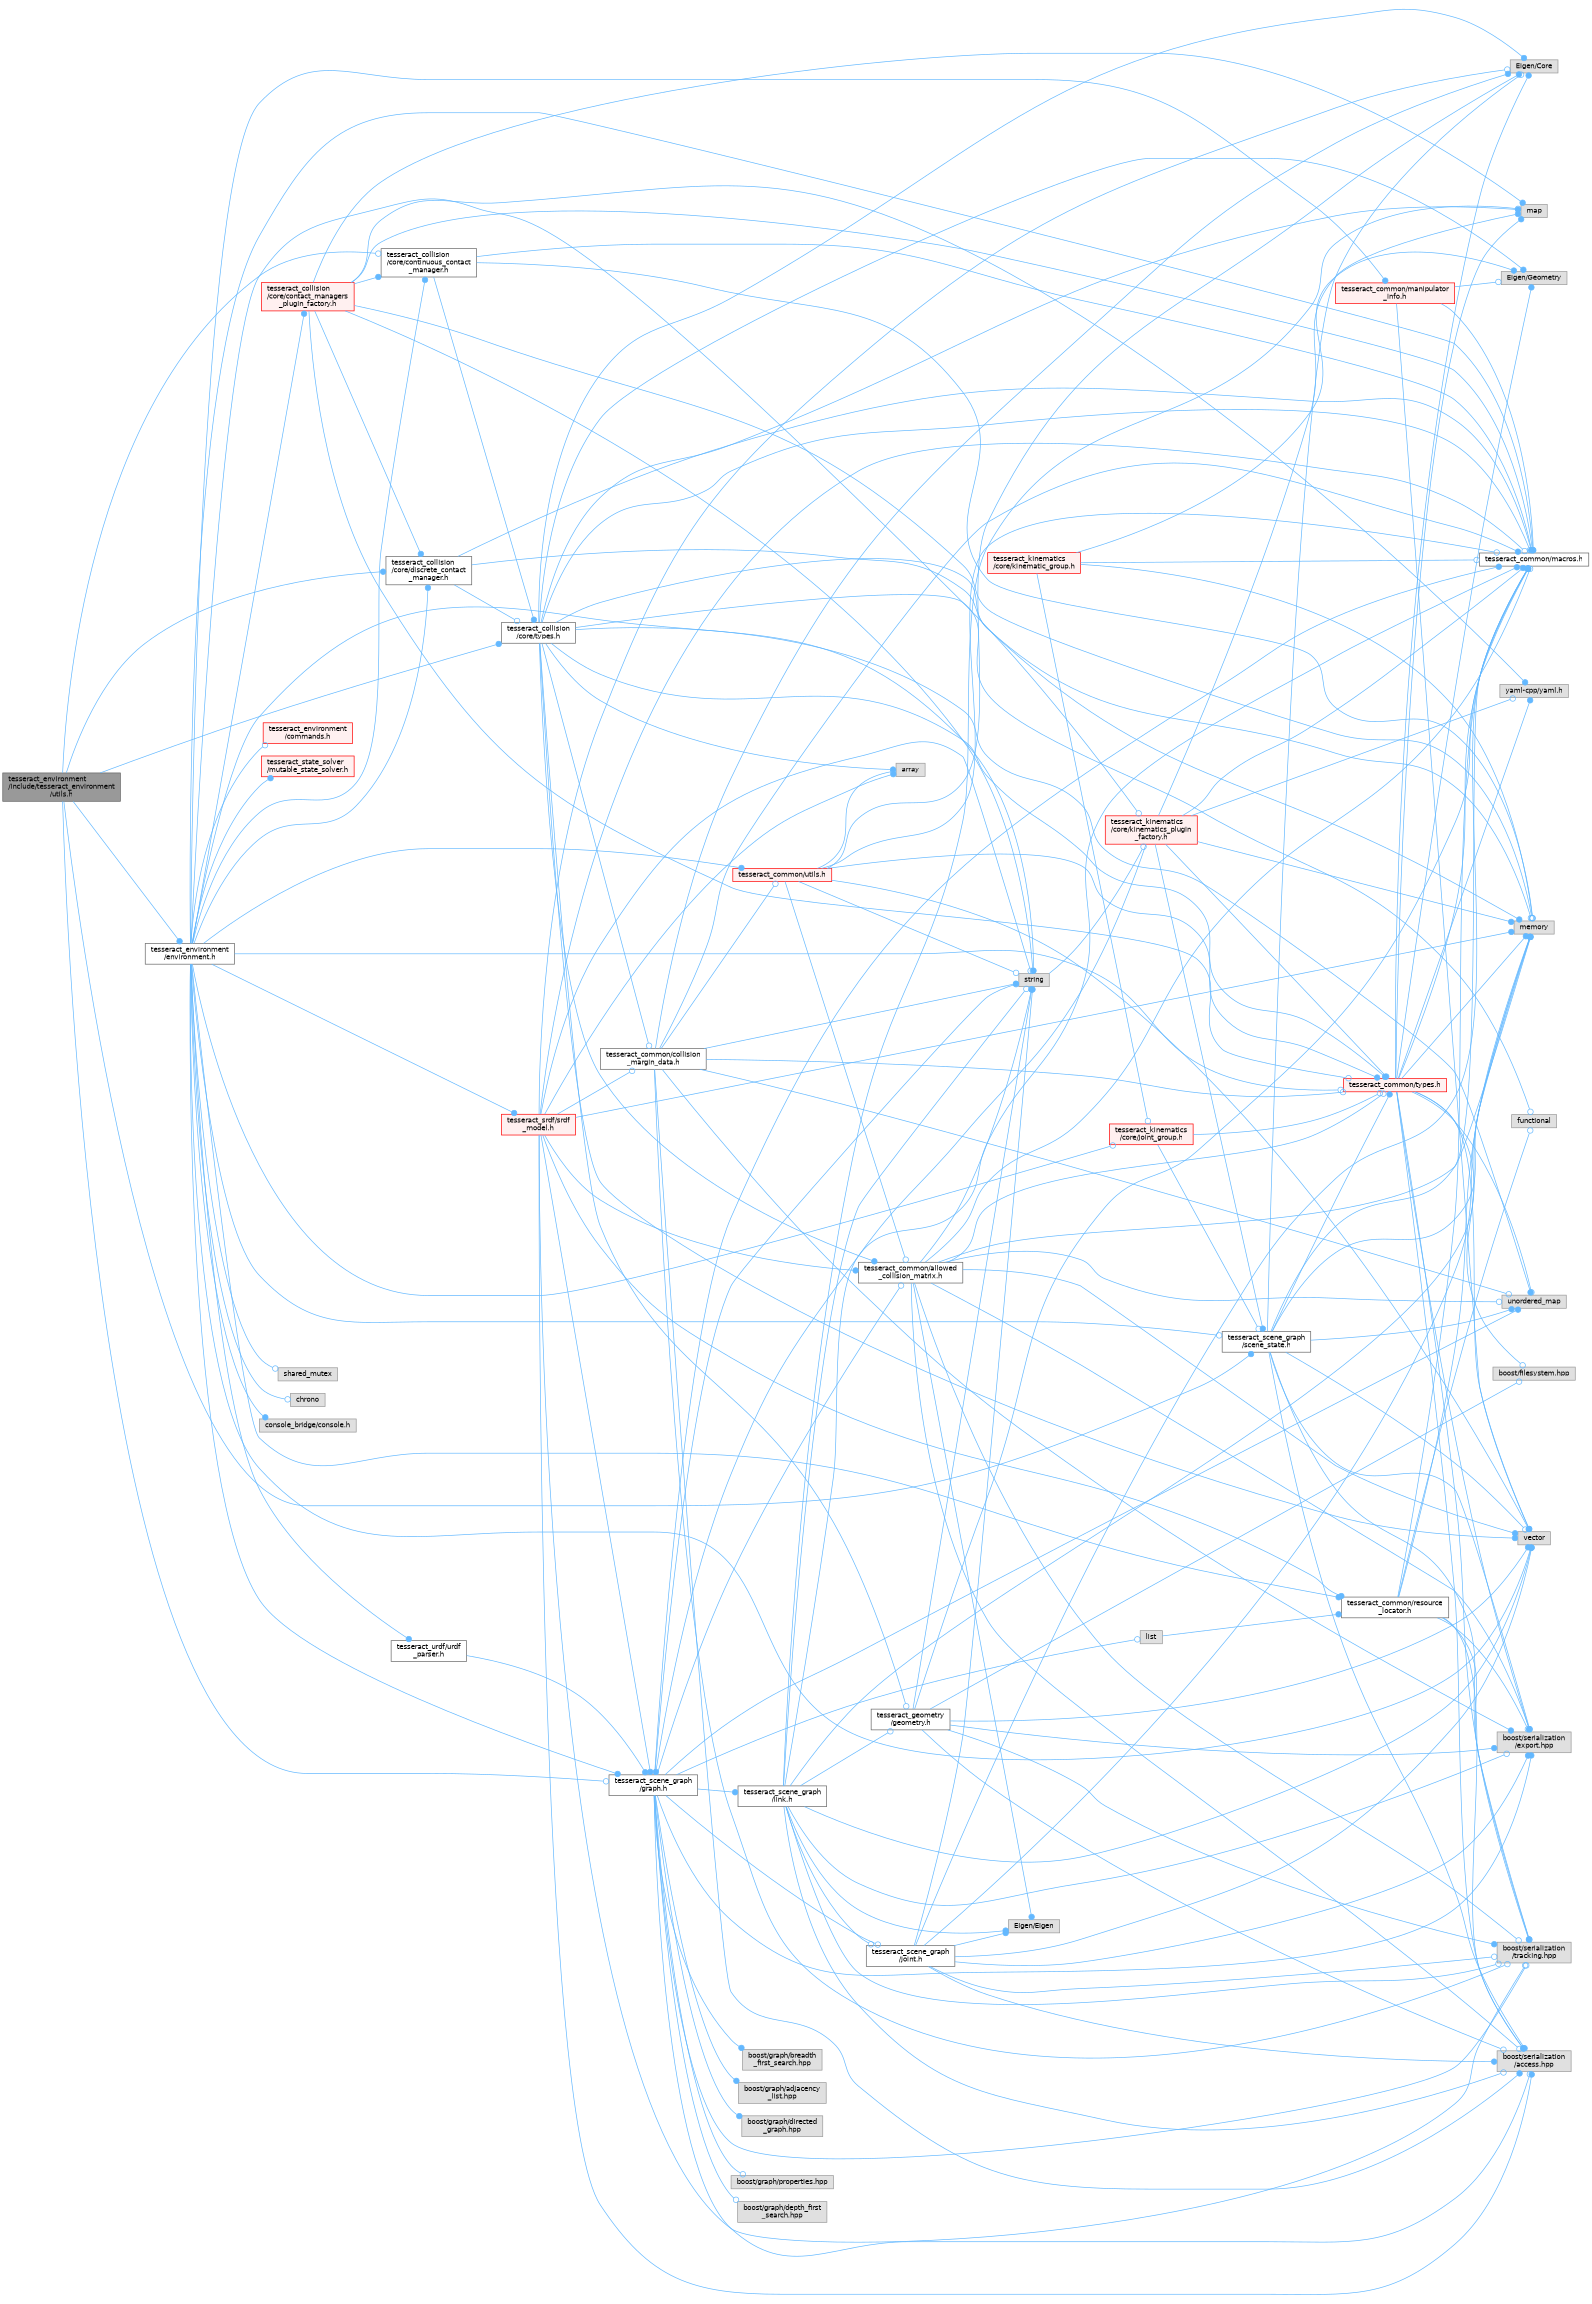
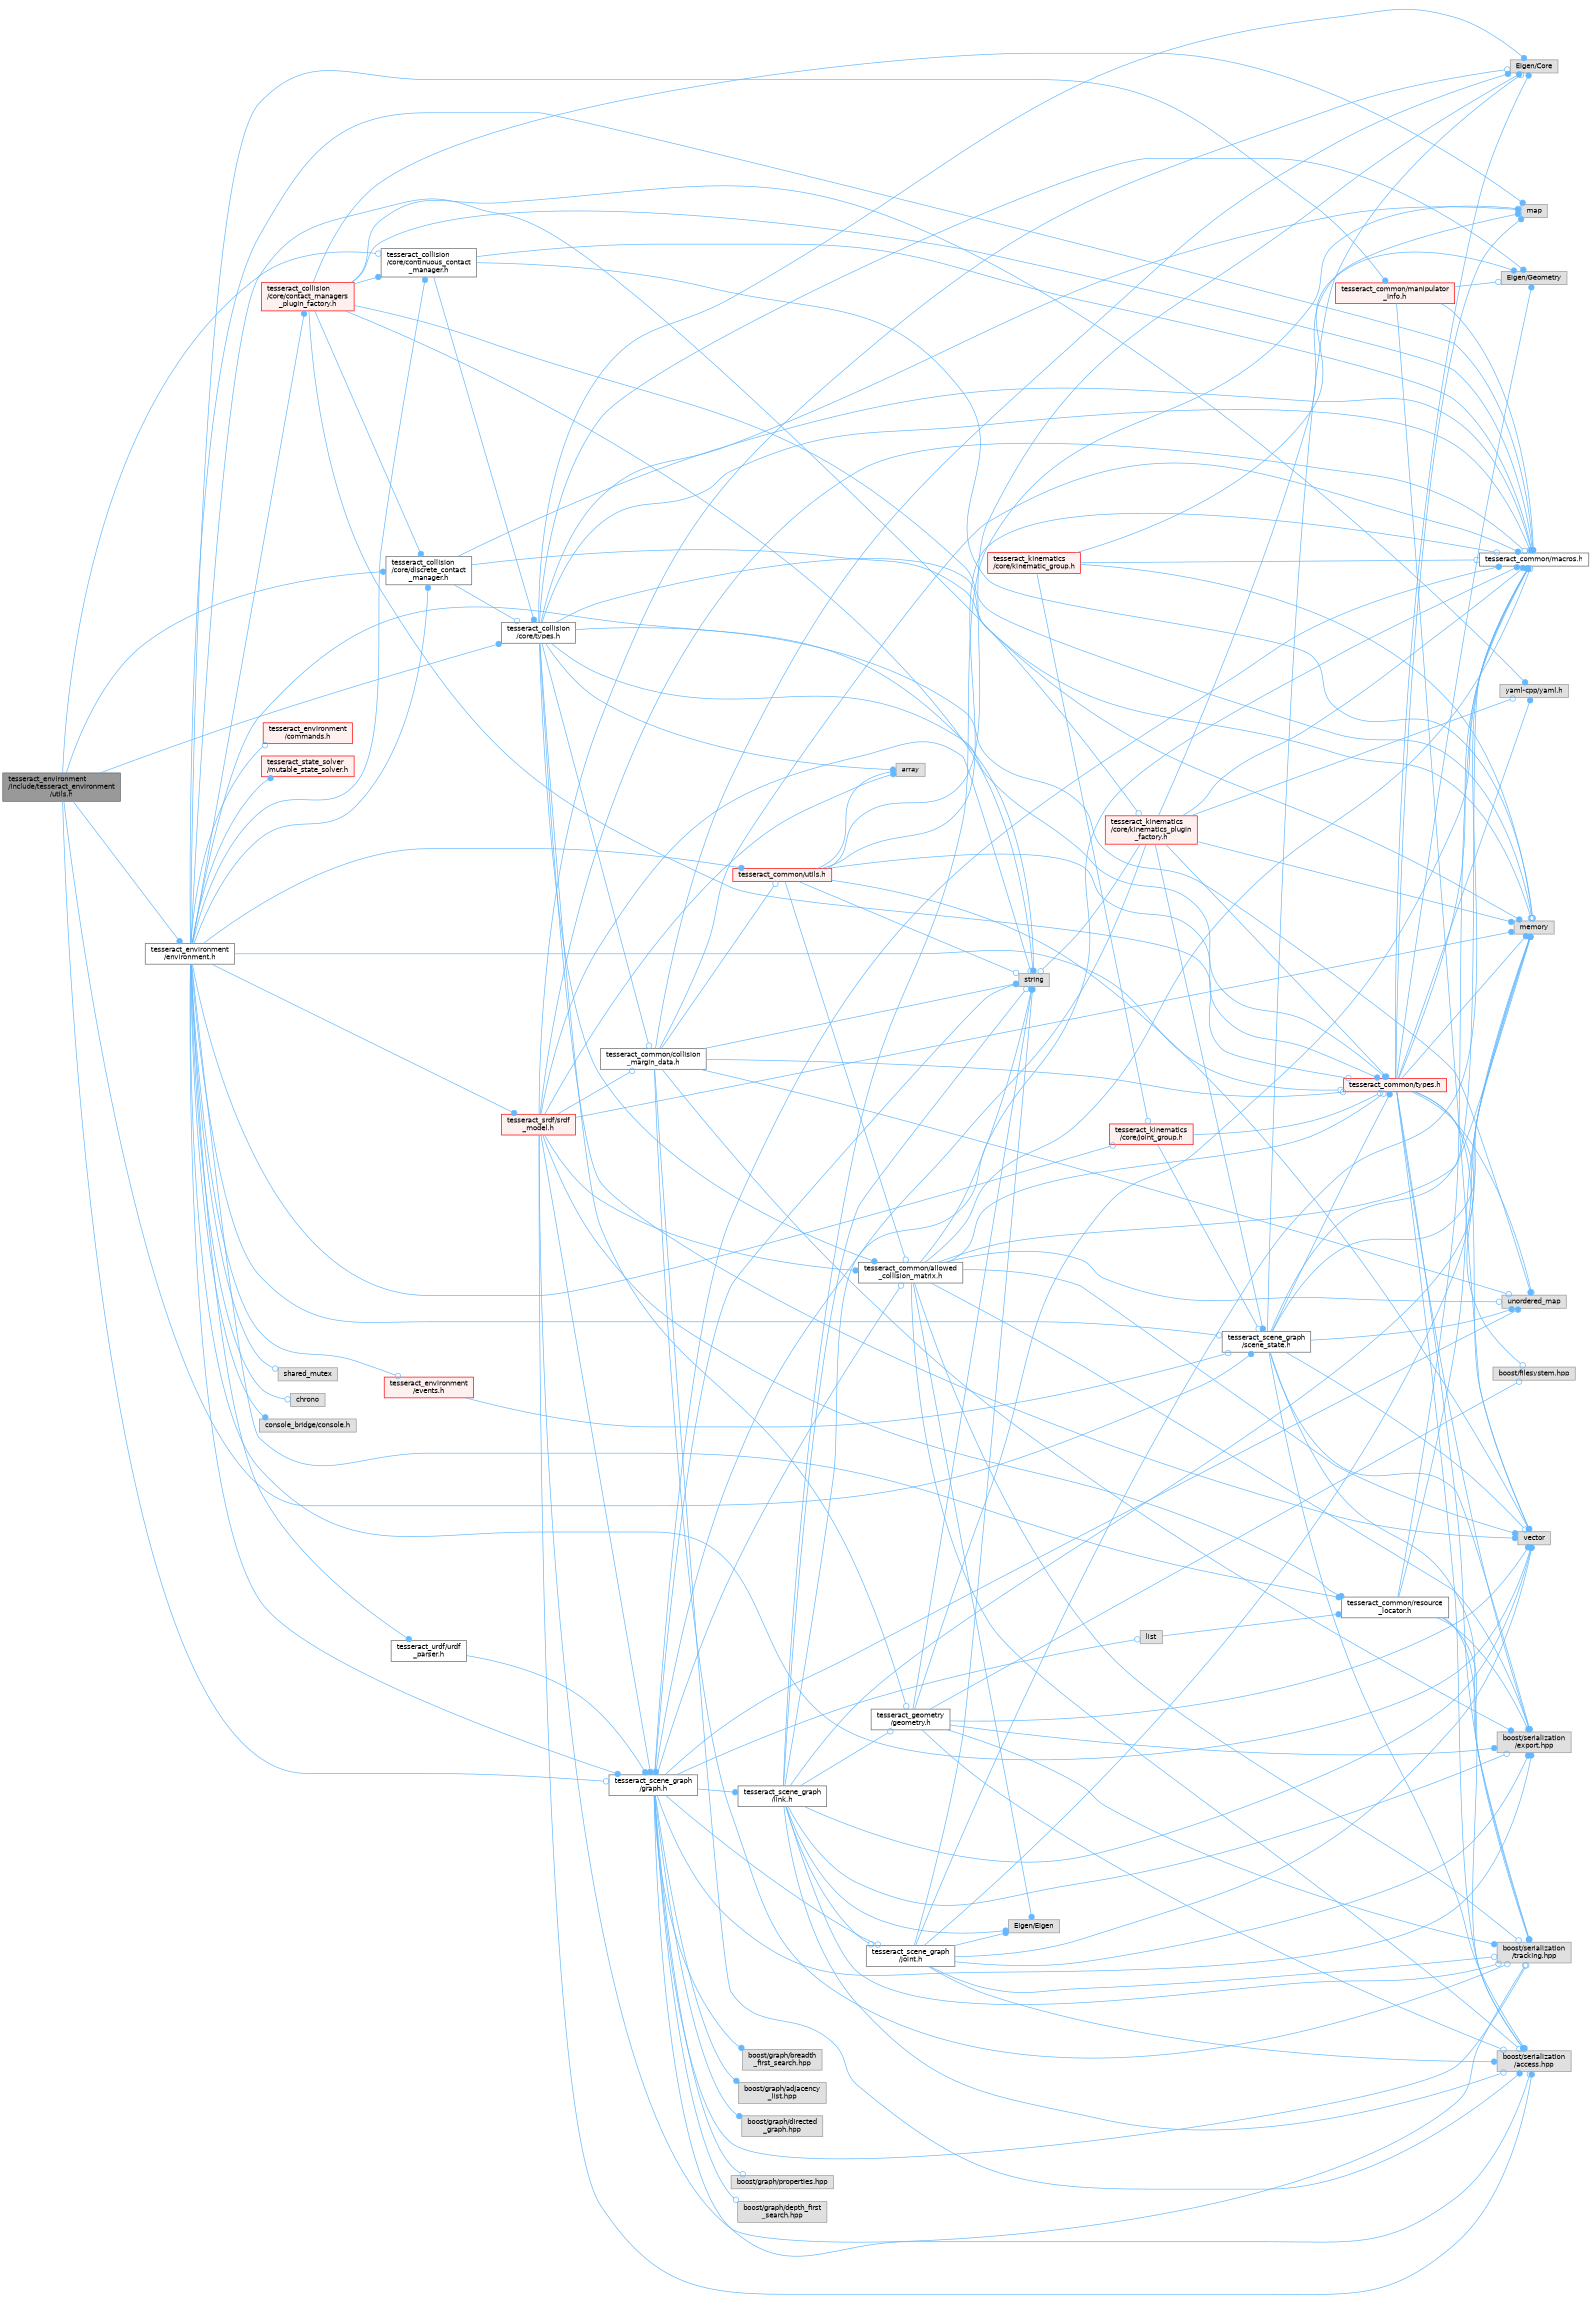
(1101, 916) -> (1096, 911)
(1534, 1121) -> none
none -> (429, 1387)
